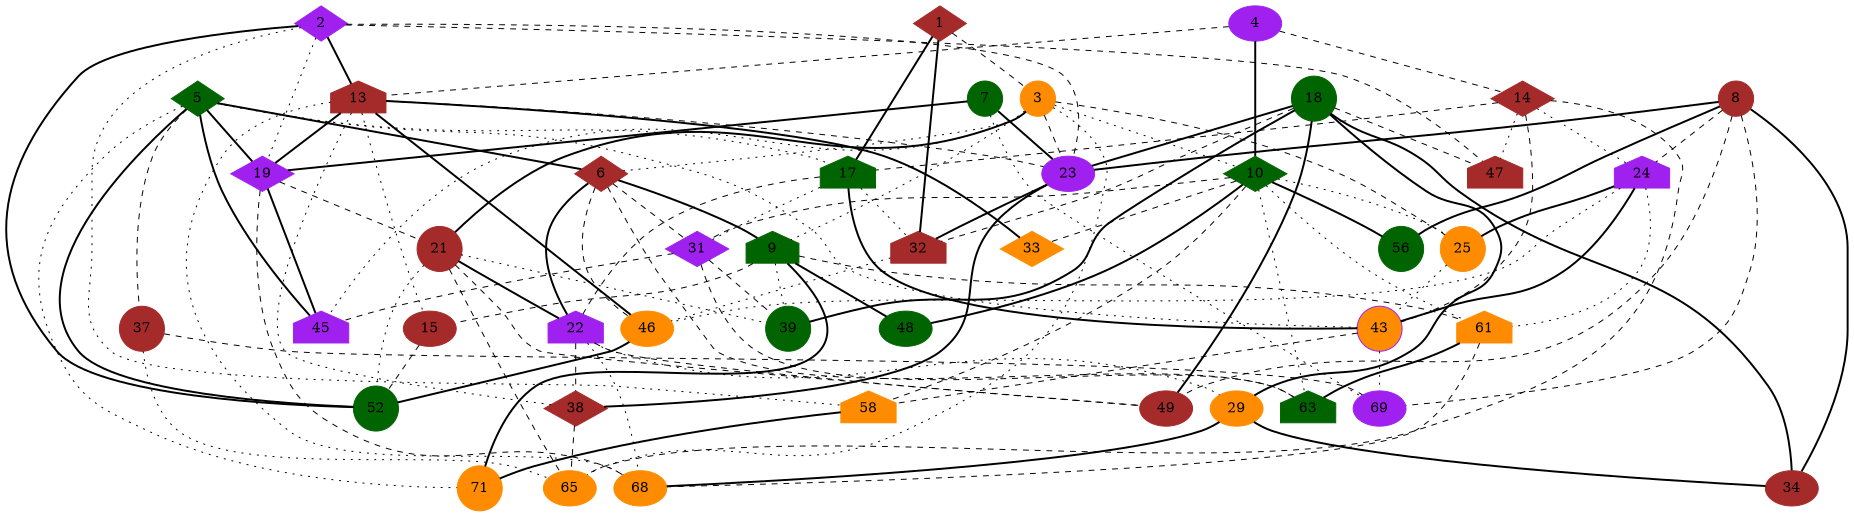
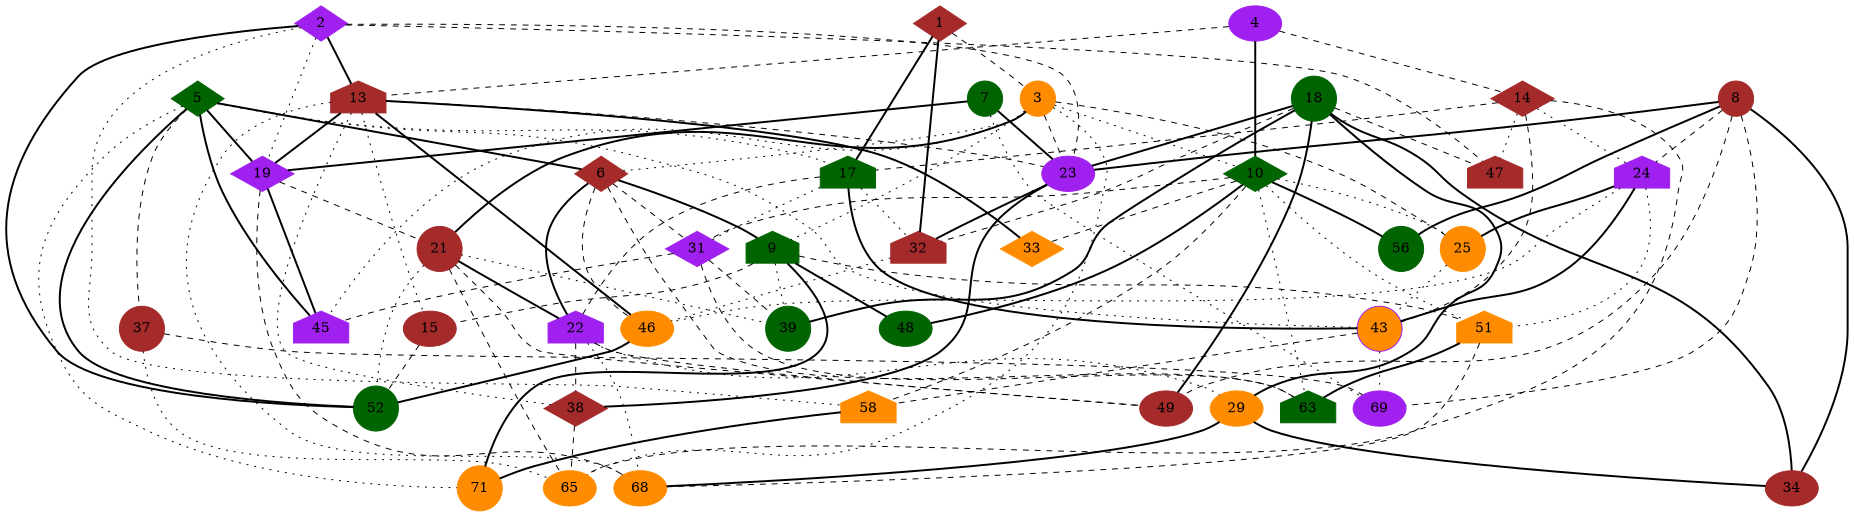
(1484, 329) -> (1484, 329)
